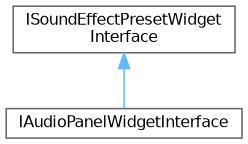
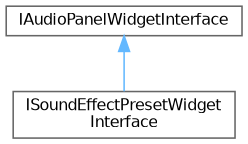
(124, 88) -> (124, 72)
